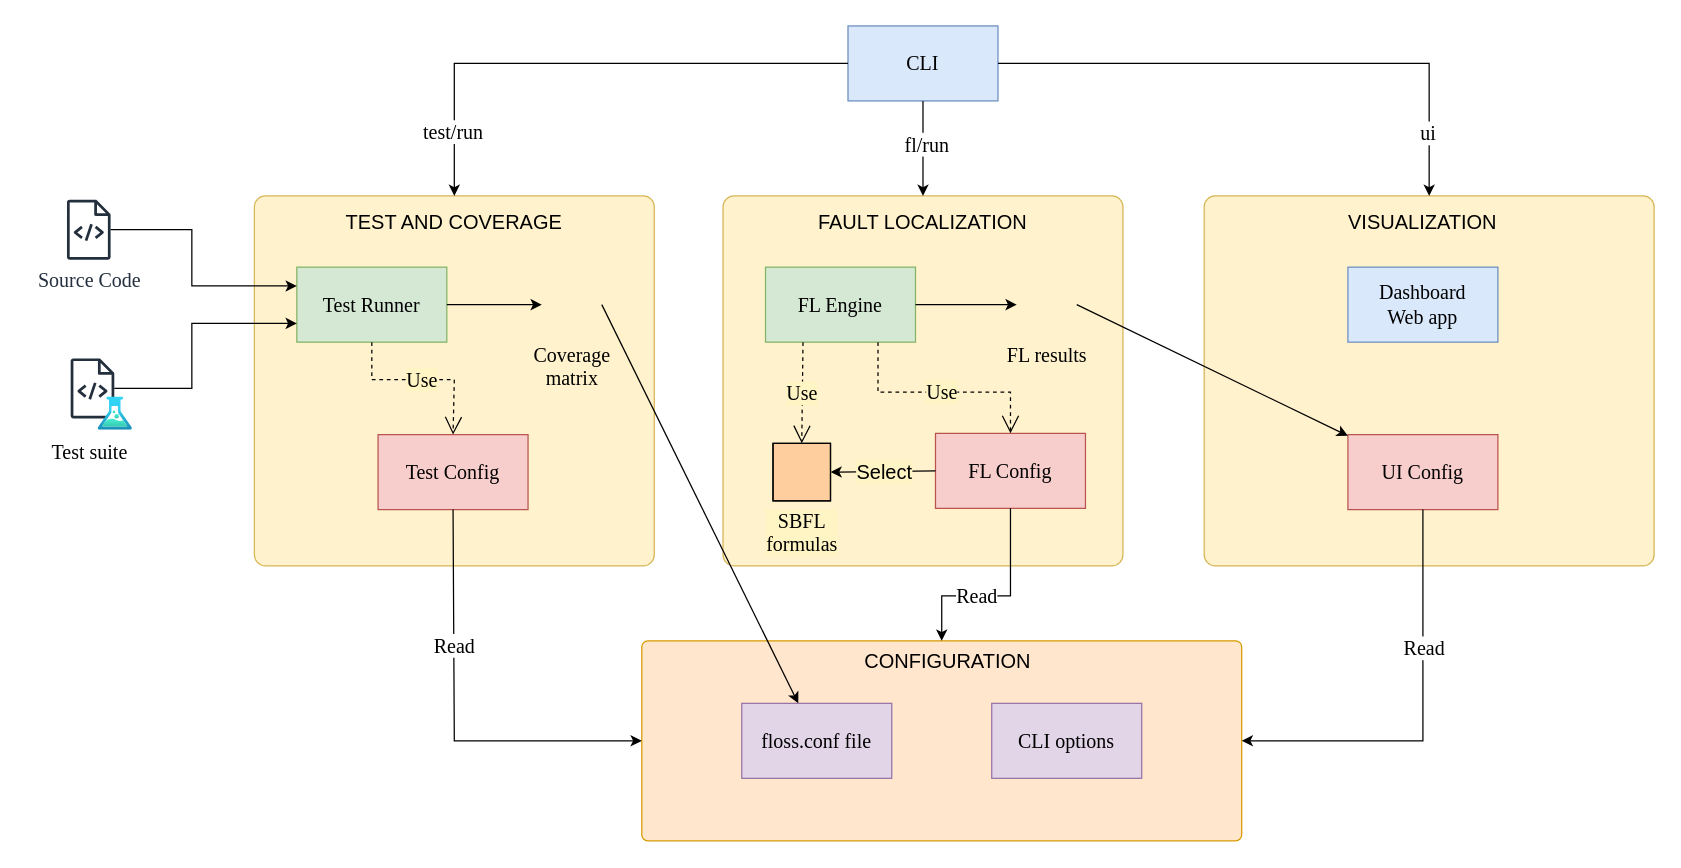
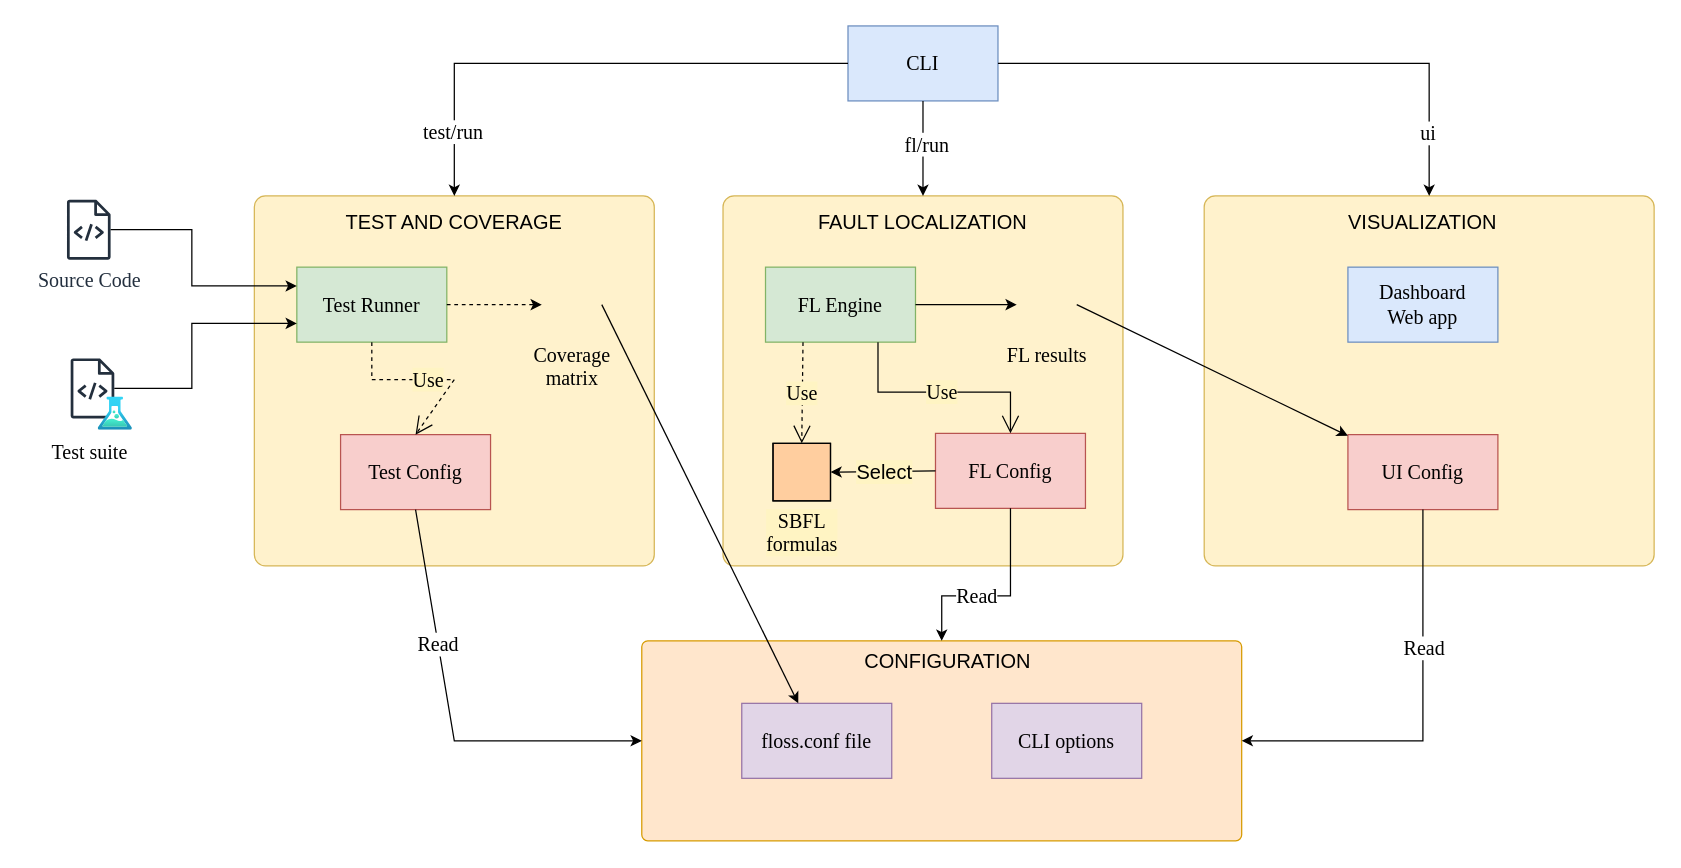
(489, 304) -> (489, 304)
(878, 392) -> (878, 392)
(453, 472) -> (416, 472)
